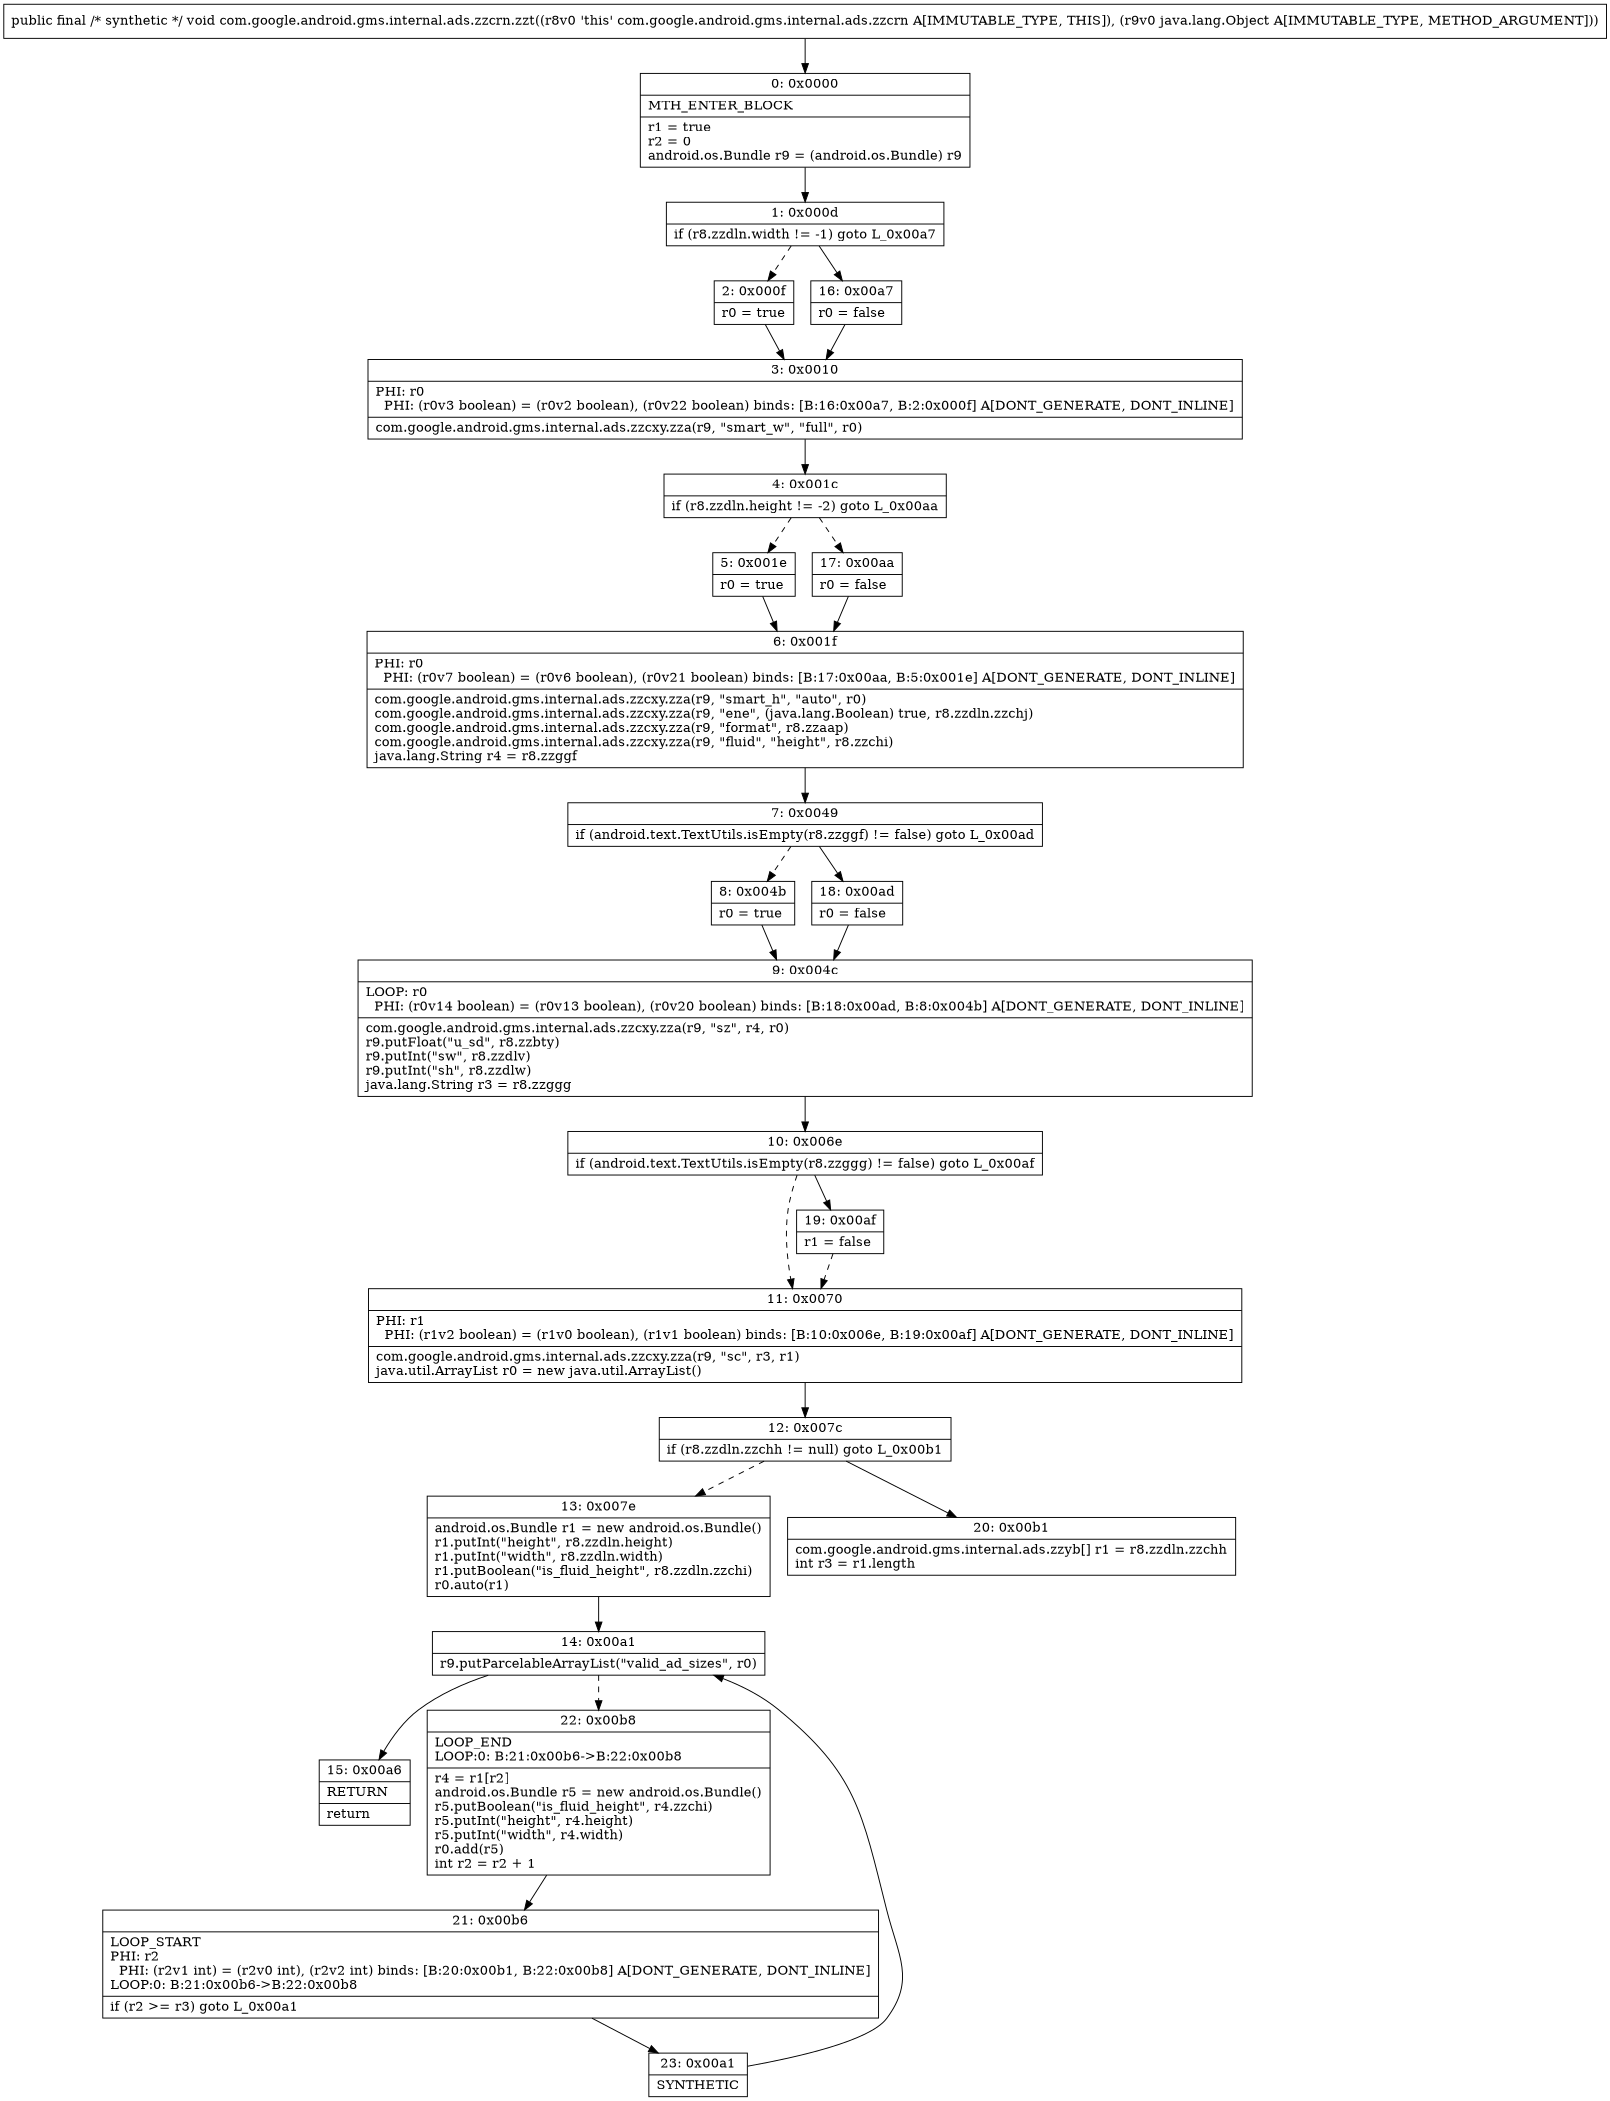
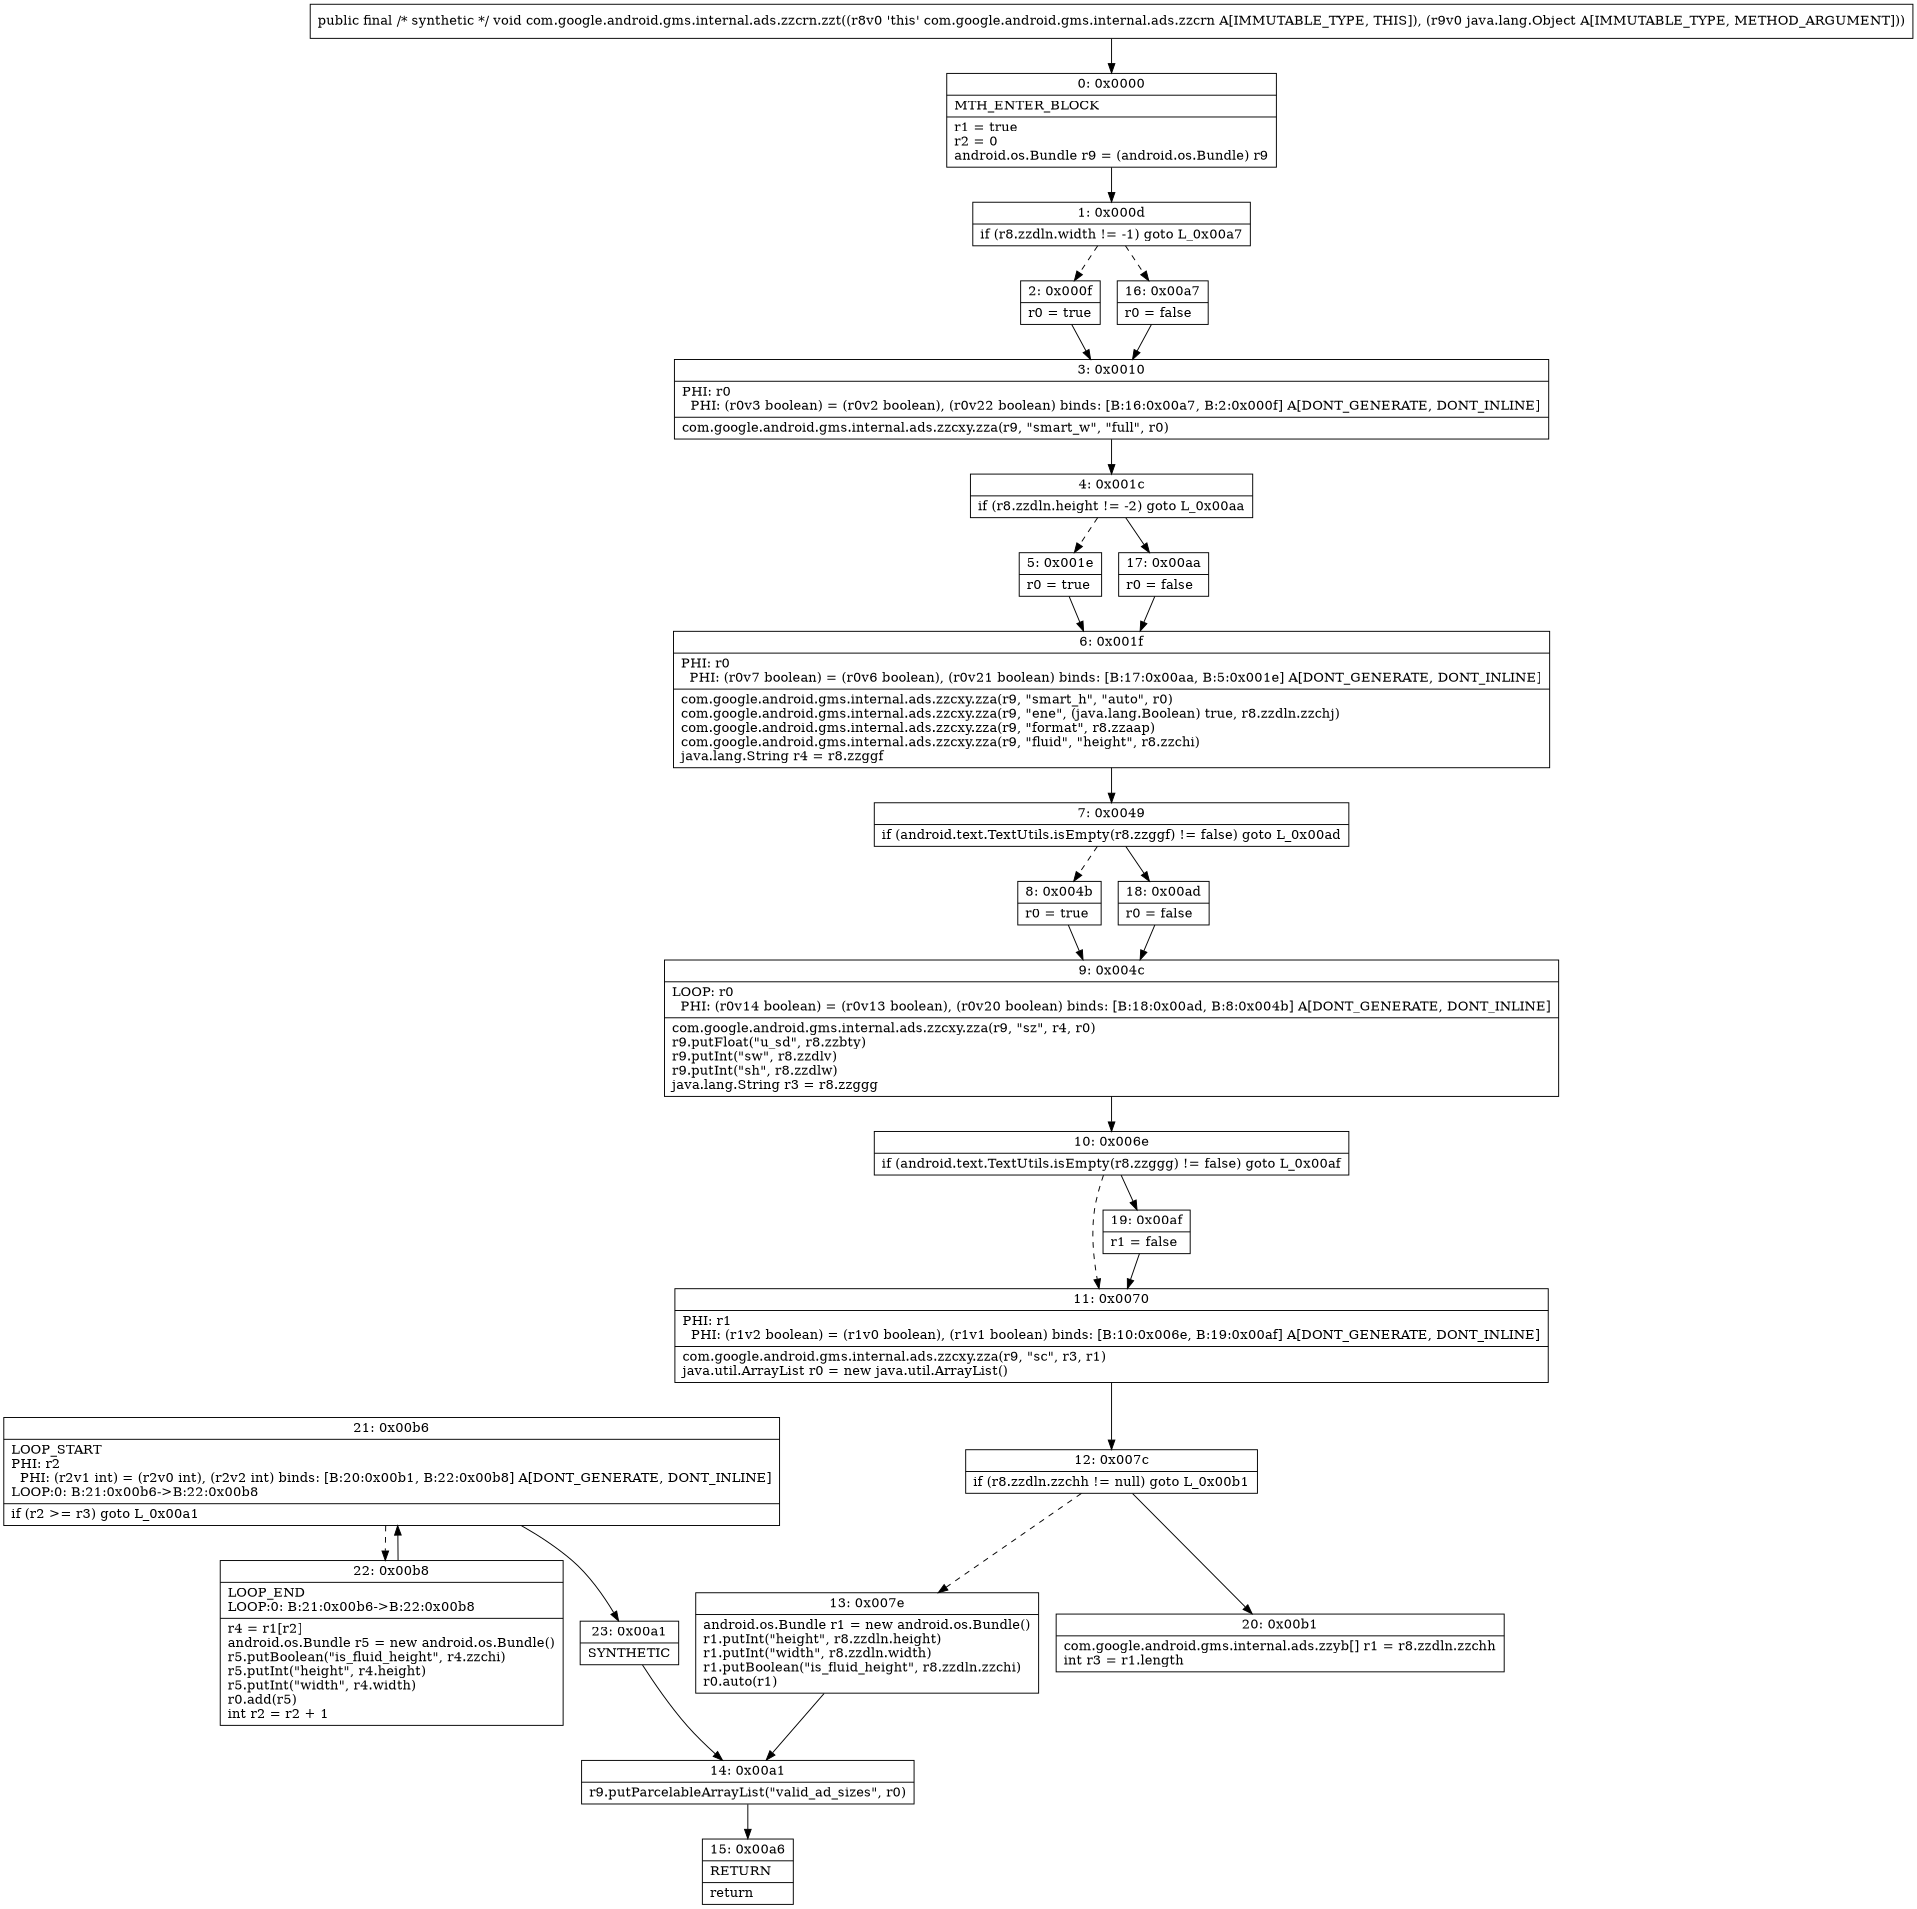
(828, 259) -> (1135, 259)
(828, 531) -> (1135, 531)
(829, 1267) -> (1135, 1267)
(599, 1688) -> (385, 1538)
